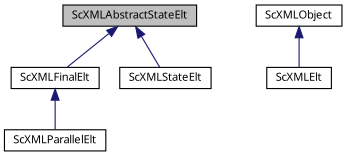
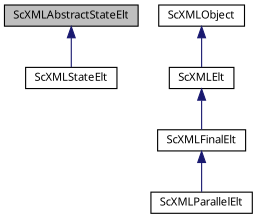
(88, 50) -> (202, 115)
